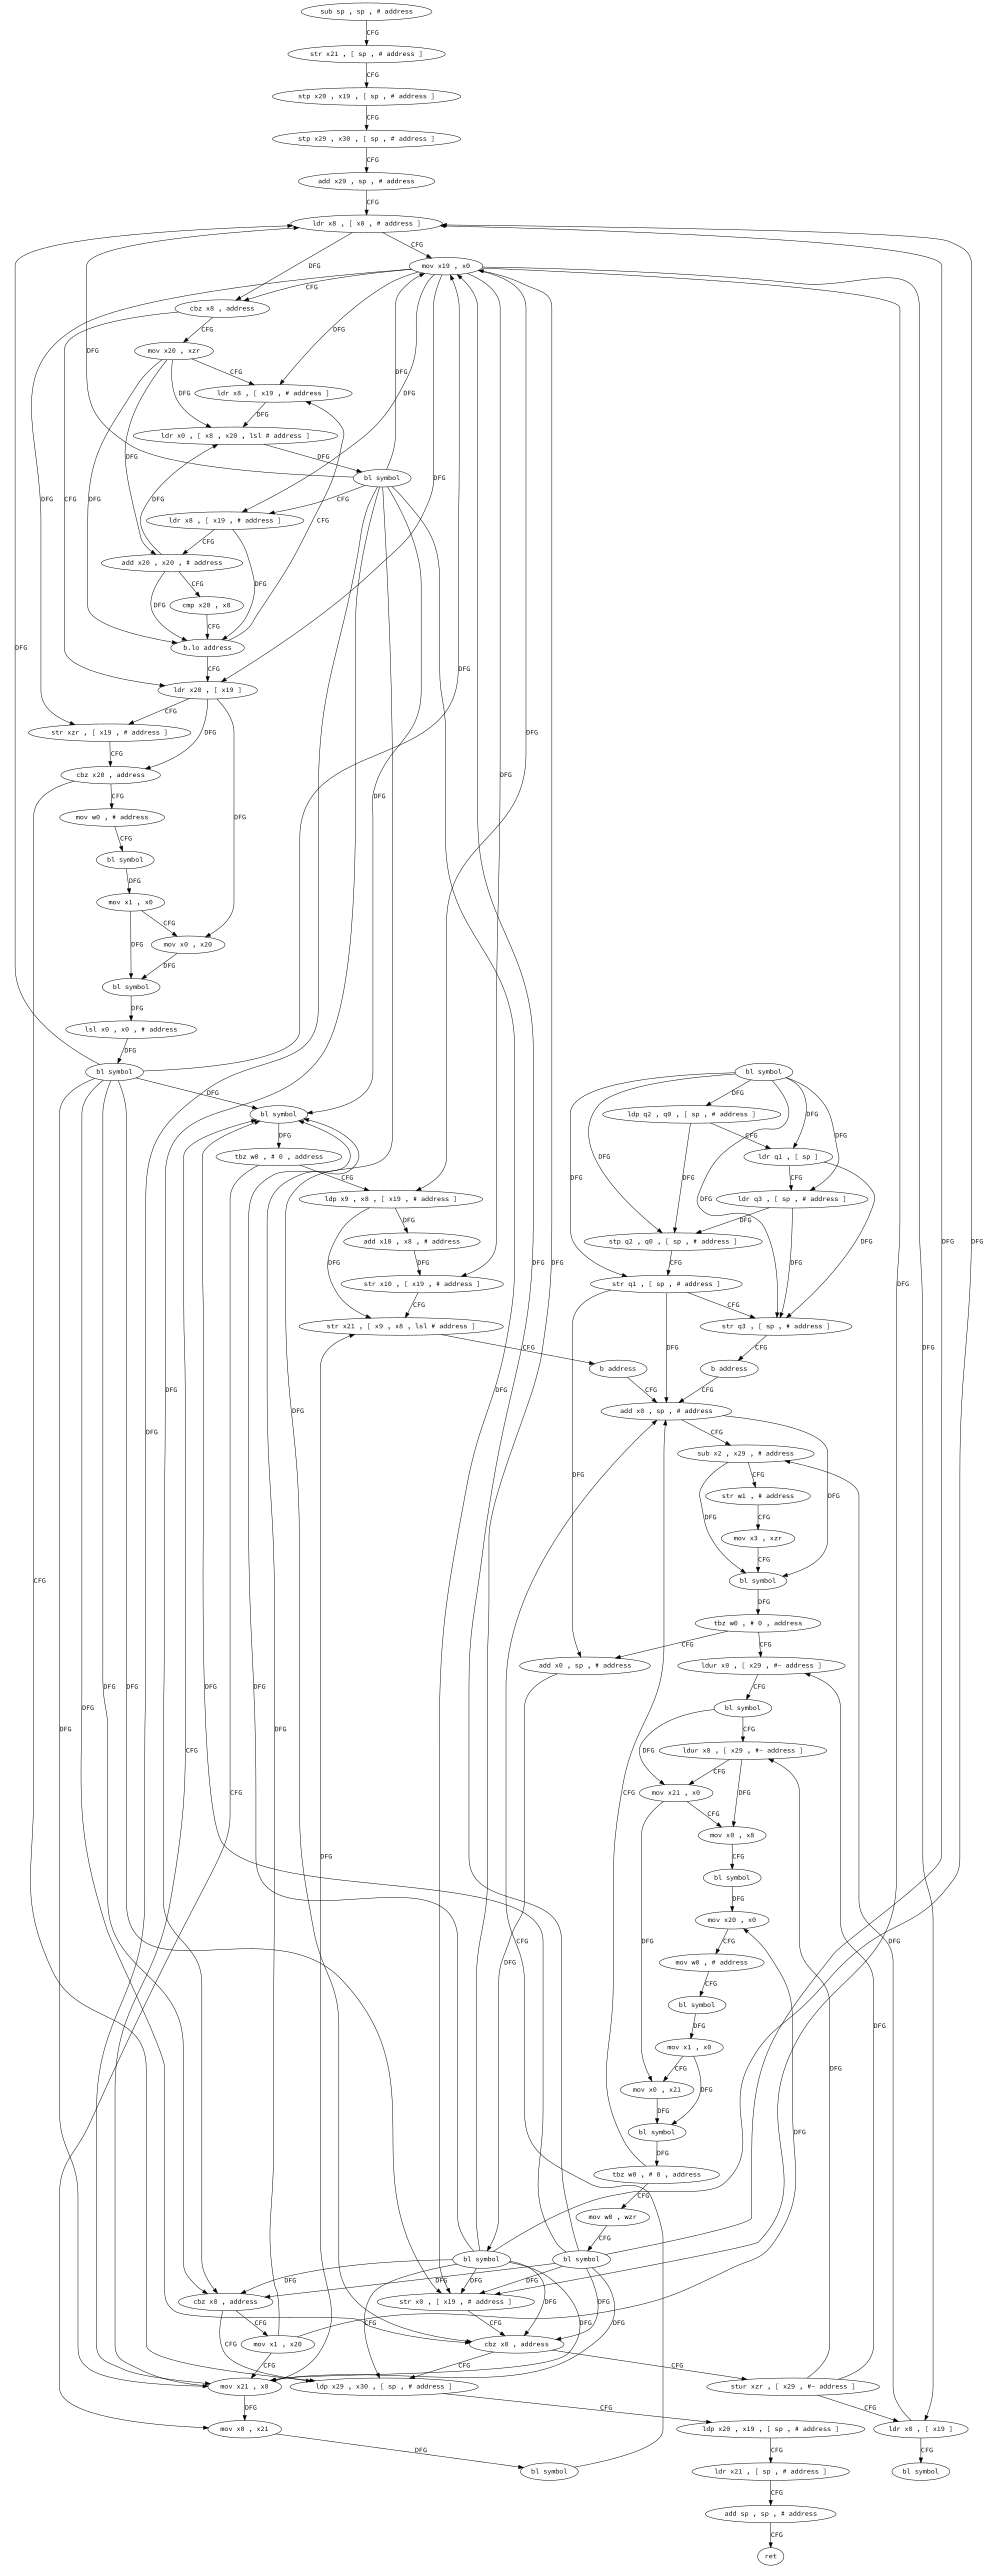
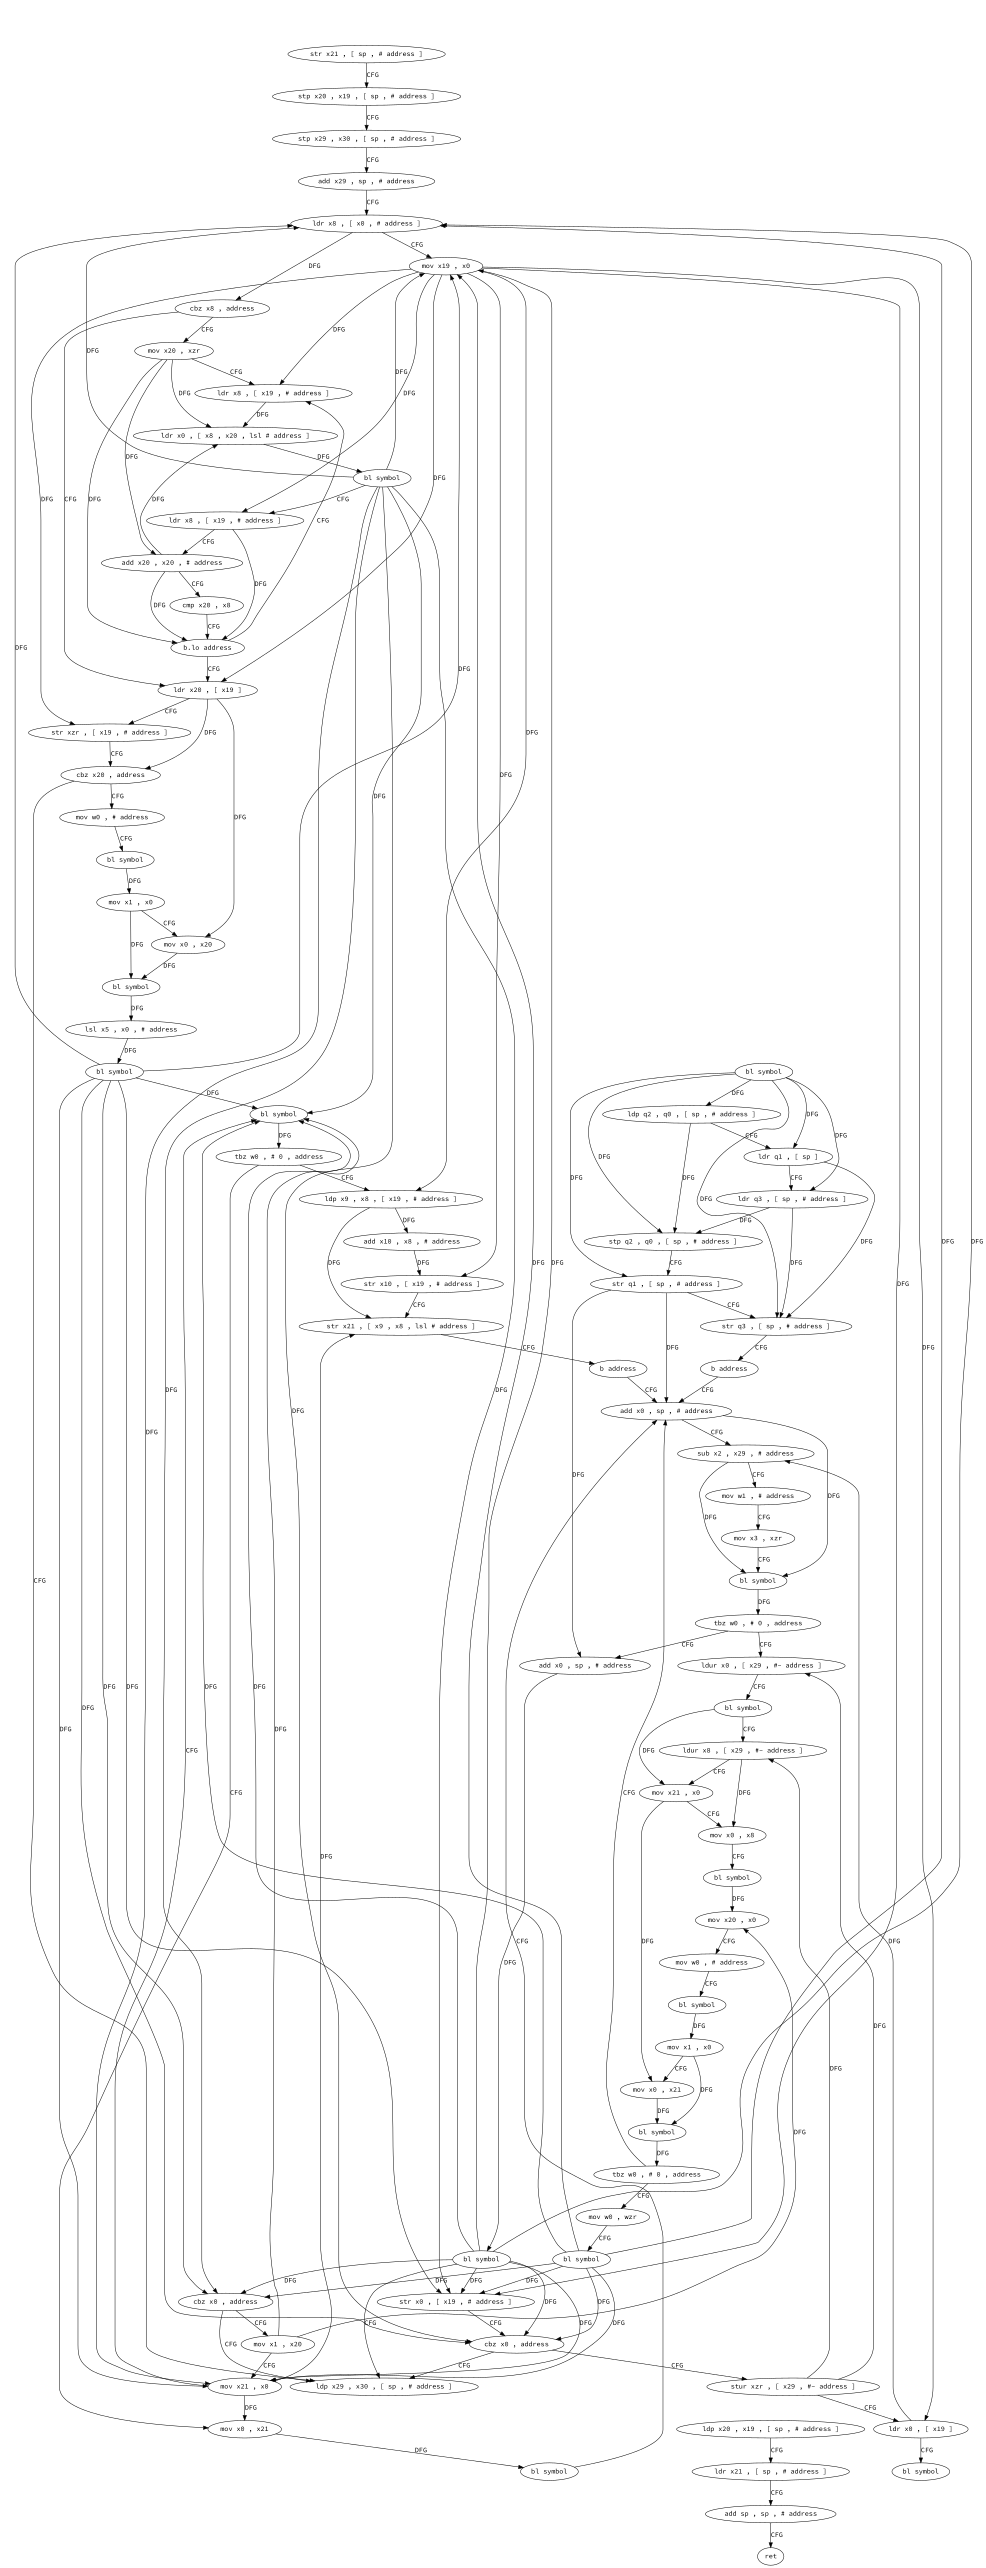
(367, 12) -> none
(325, 280) -> none
(131, 1030) -> (131, 1030)
(758, 1496) -> (758, 1496)
(575, 2408) -> none
